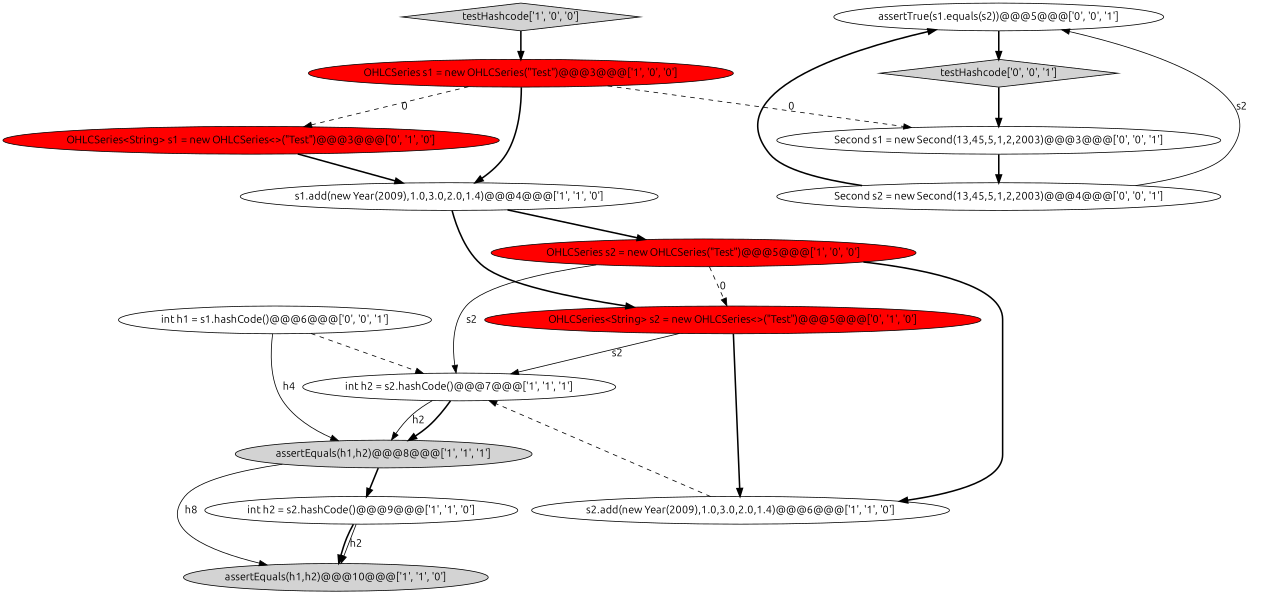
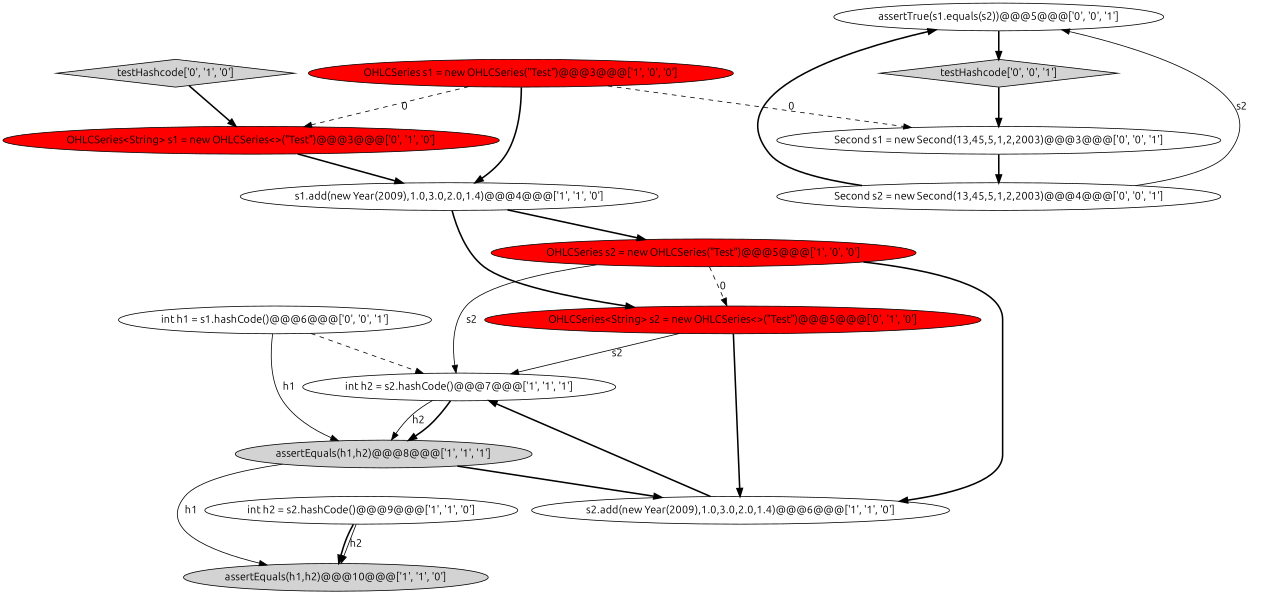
(521, 17) -> none
none -> (176, 73)
(289, 387) -> (289, 387)
(603, 450) -> (603, 450)
(374, 479) -> (556, 481)
(191, 510) -> (191, 510)
